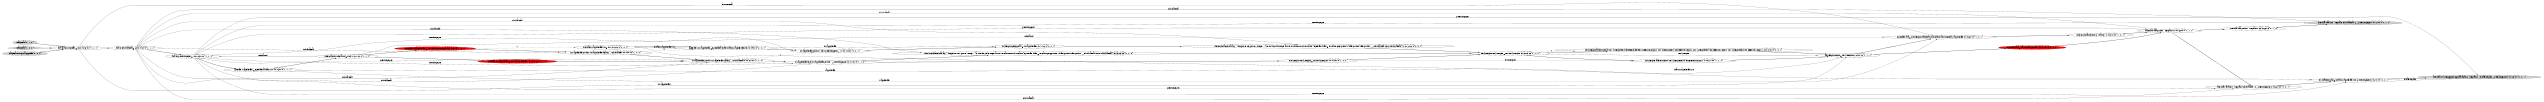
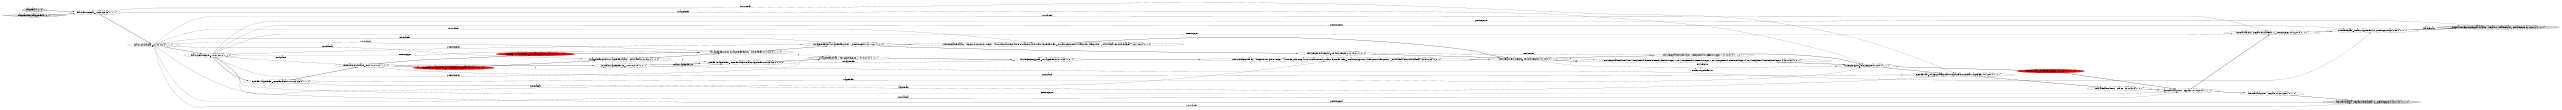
(25, 48) -> none
(25, 54) -> (34, 16)
none -> (494, 65)
